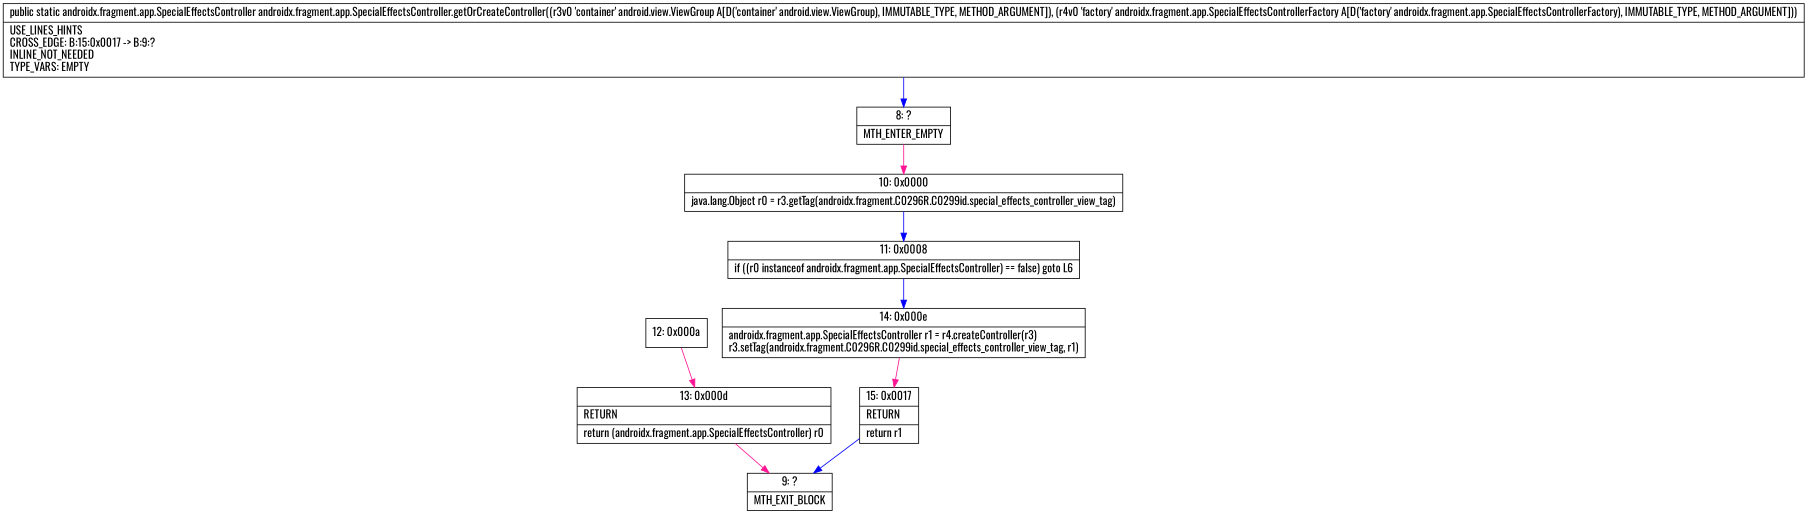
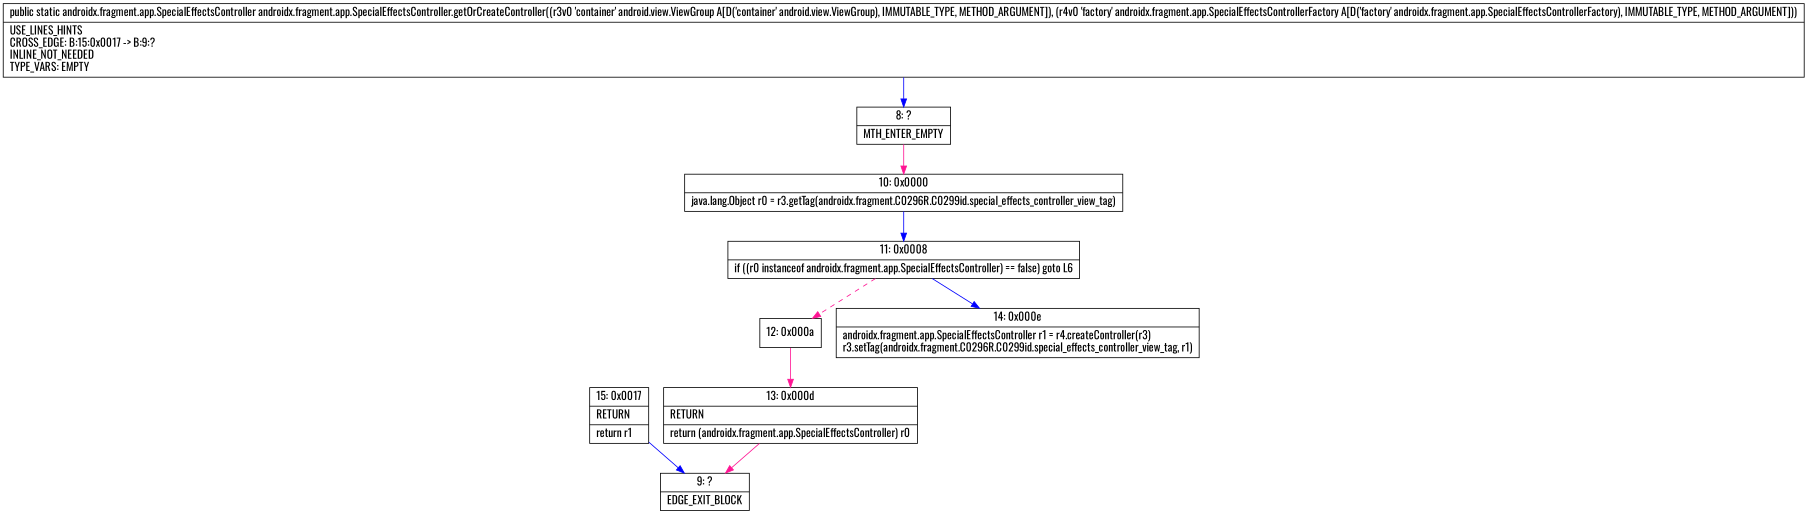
none -> (847, 296)
(897, 369) -> none
(790, 501) -> (705, 501)
